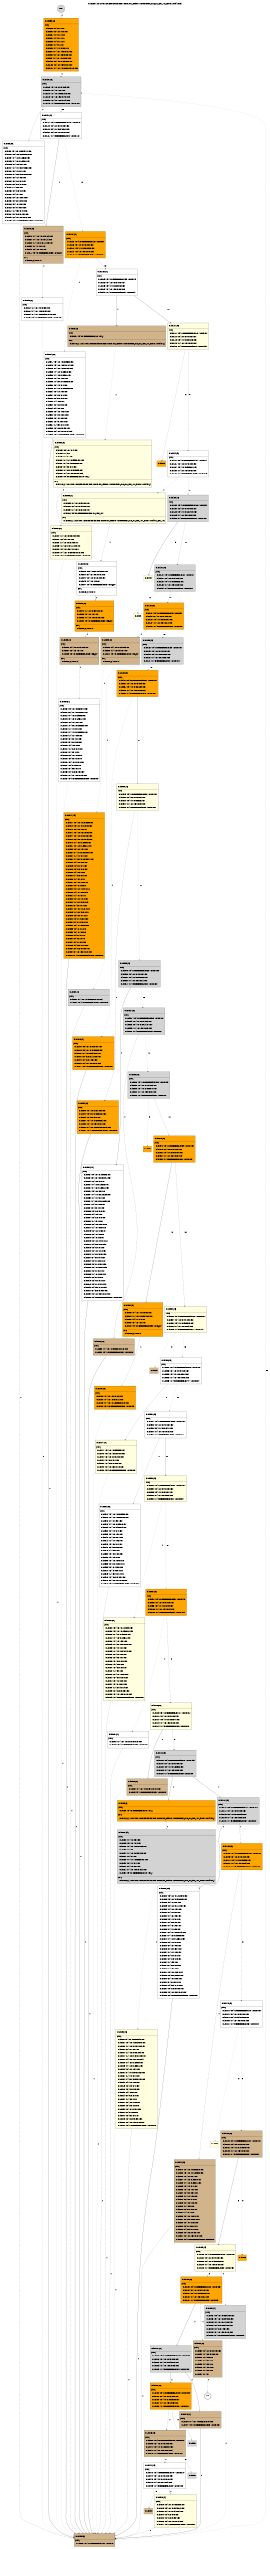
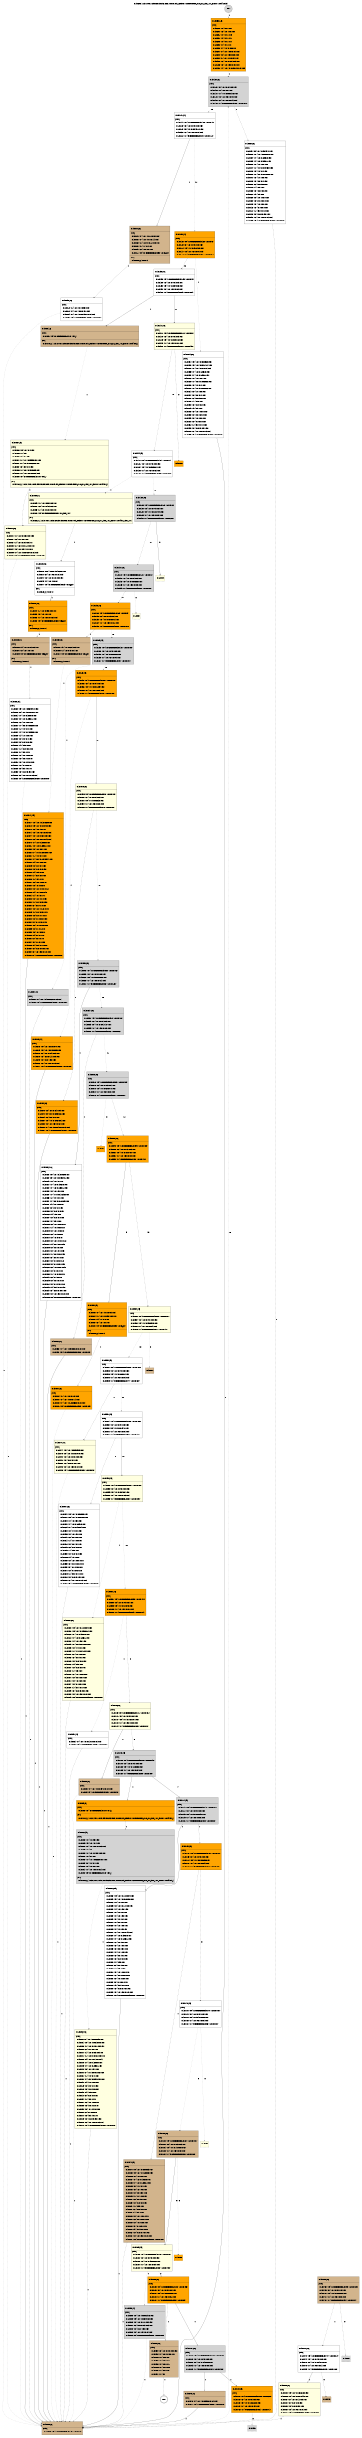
(208, 2396) -> (164, 2399)
(168, 2420) -> none
